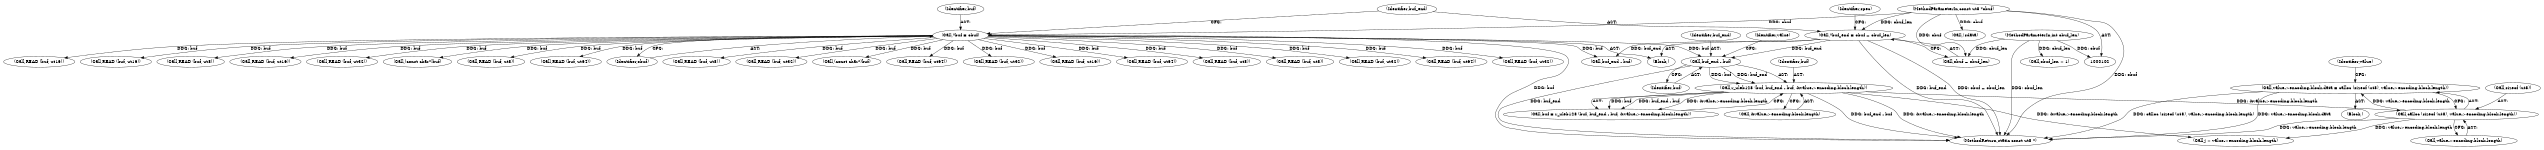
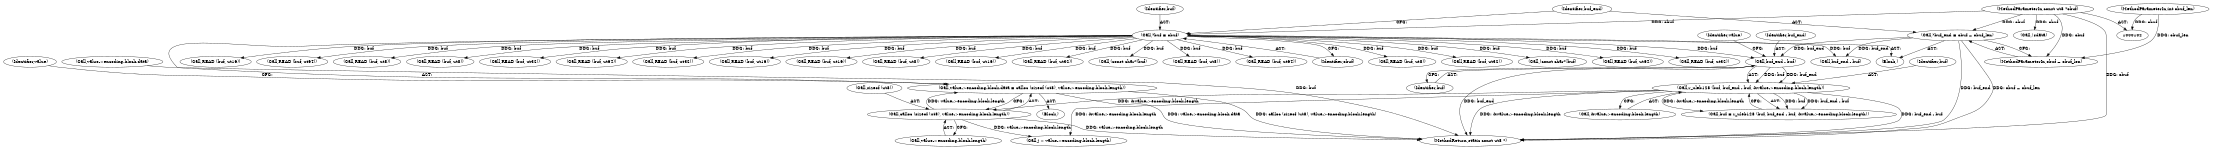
(1855, 9) -> none
(1896, 22) -> (2014, 22)
none -> (112, 62)
(1966, 62) -> (2041, 62)
(2049, 62) -> none
(2012, 83) -> none
